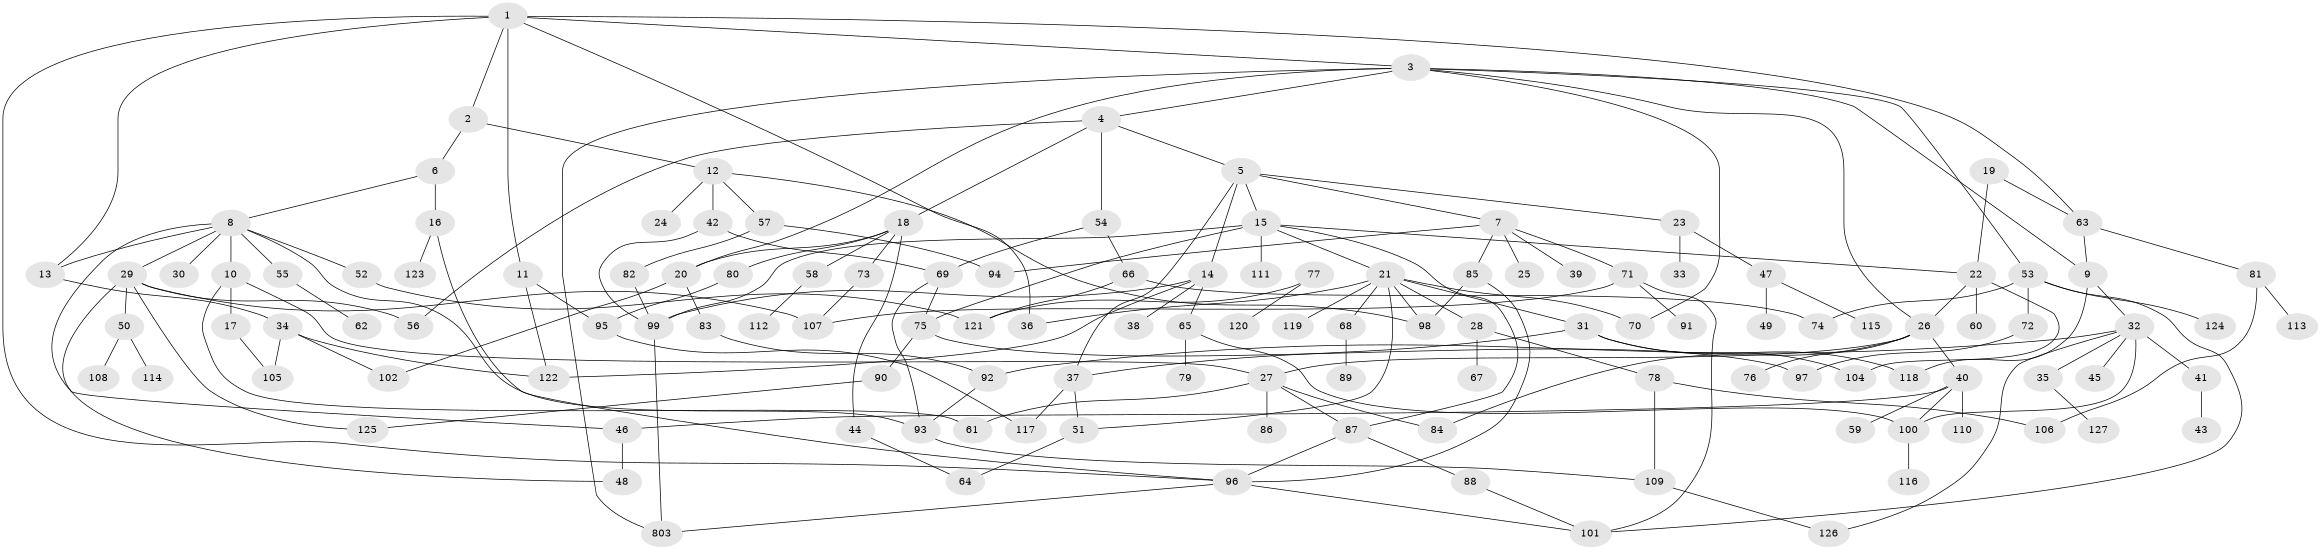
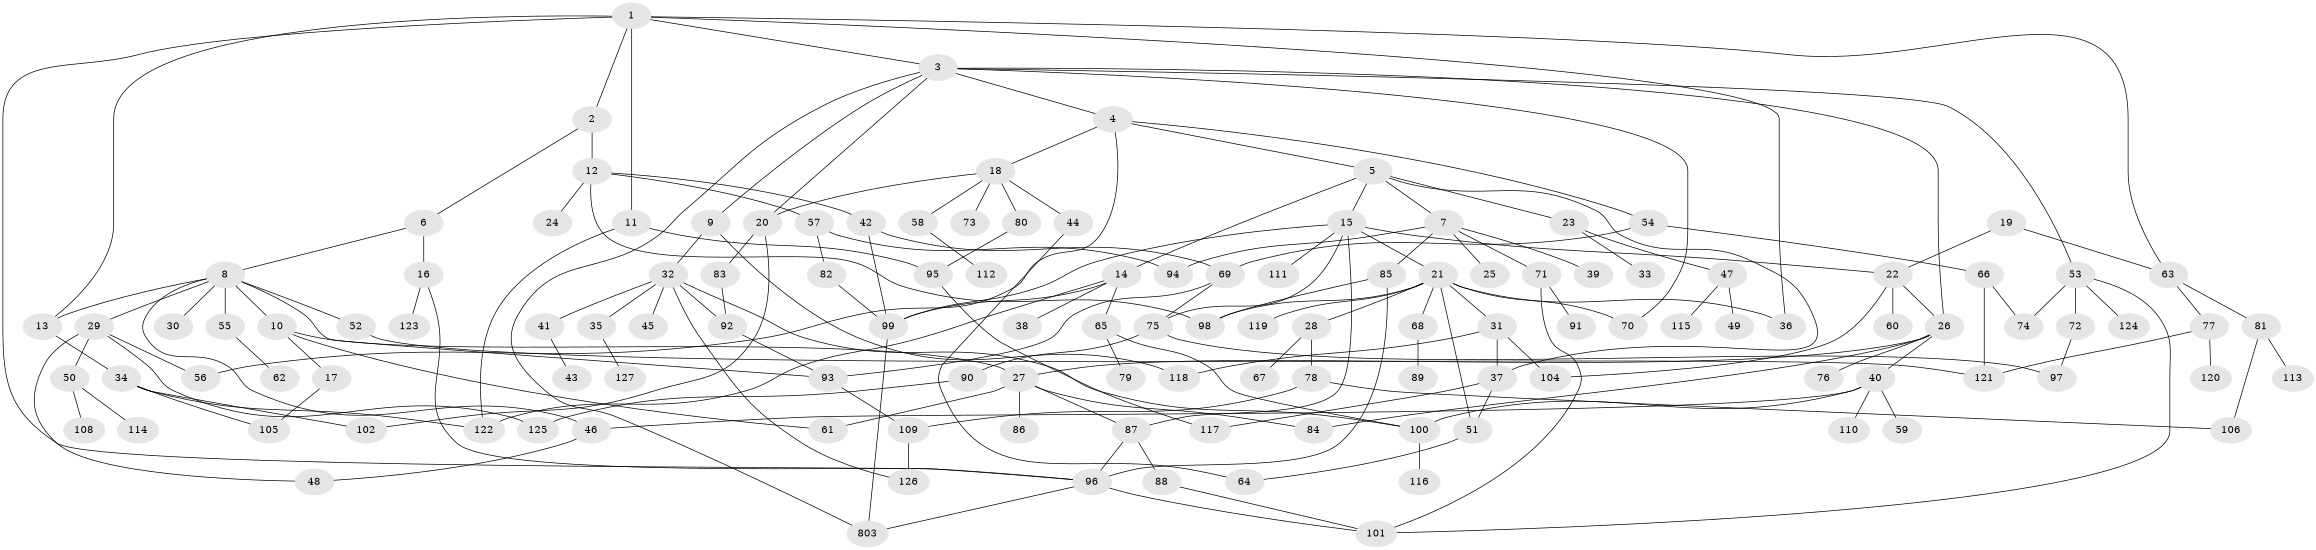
(2085, 249) -> (2189, 301)
(813, 327) -> none
